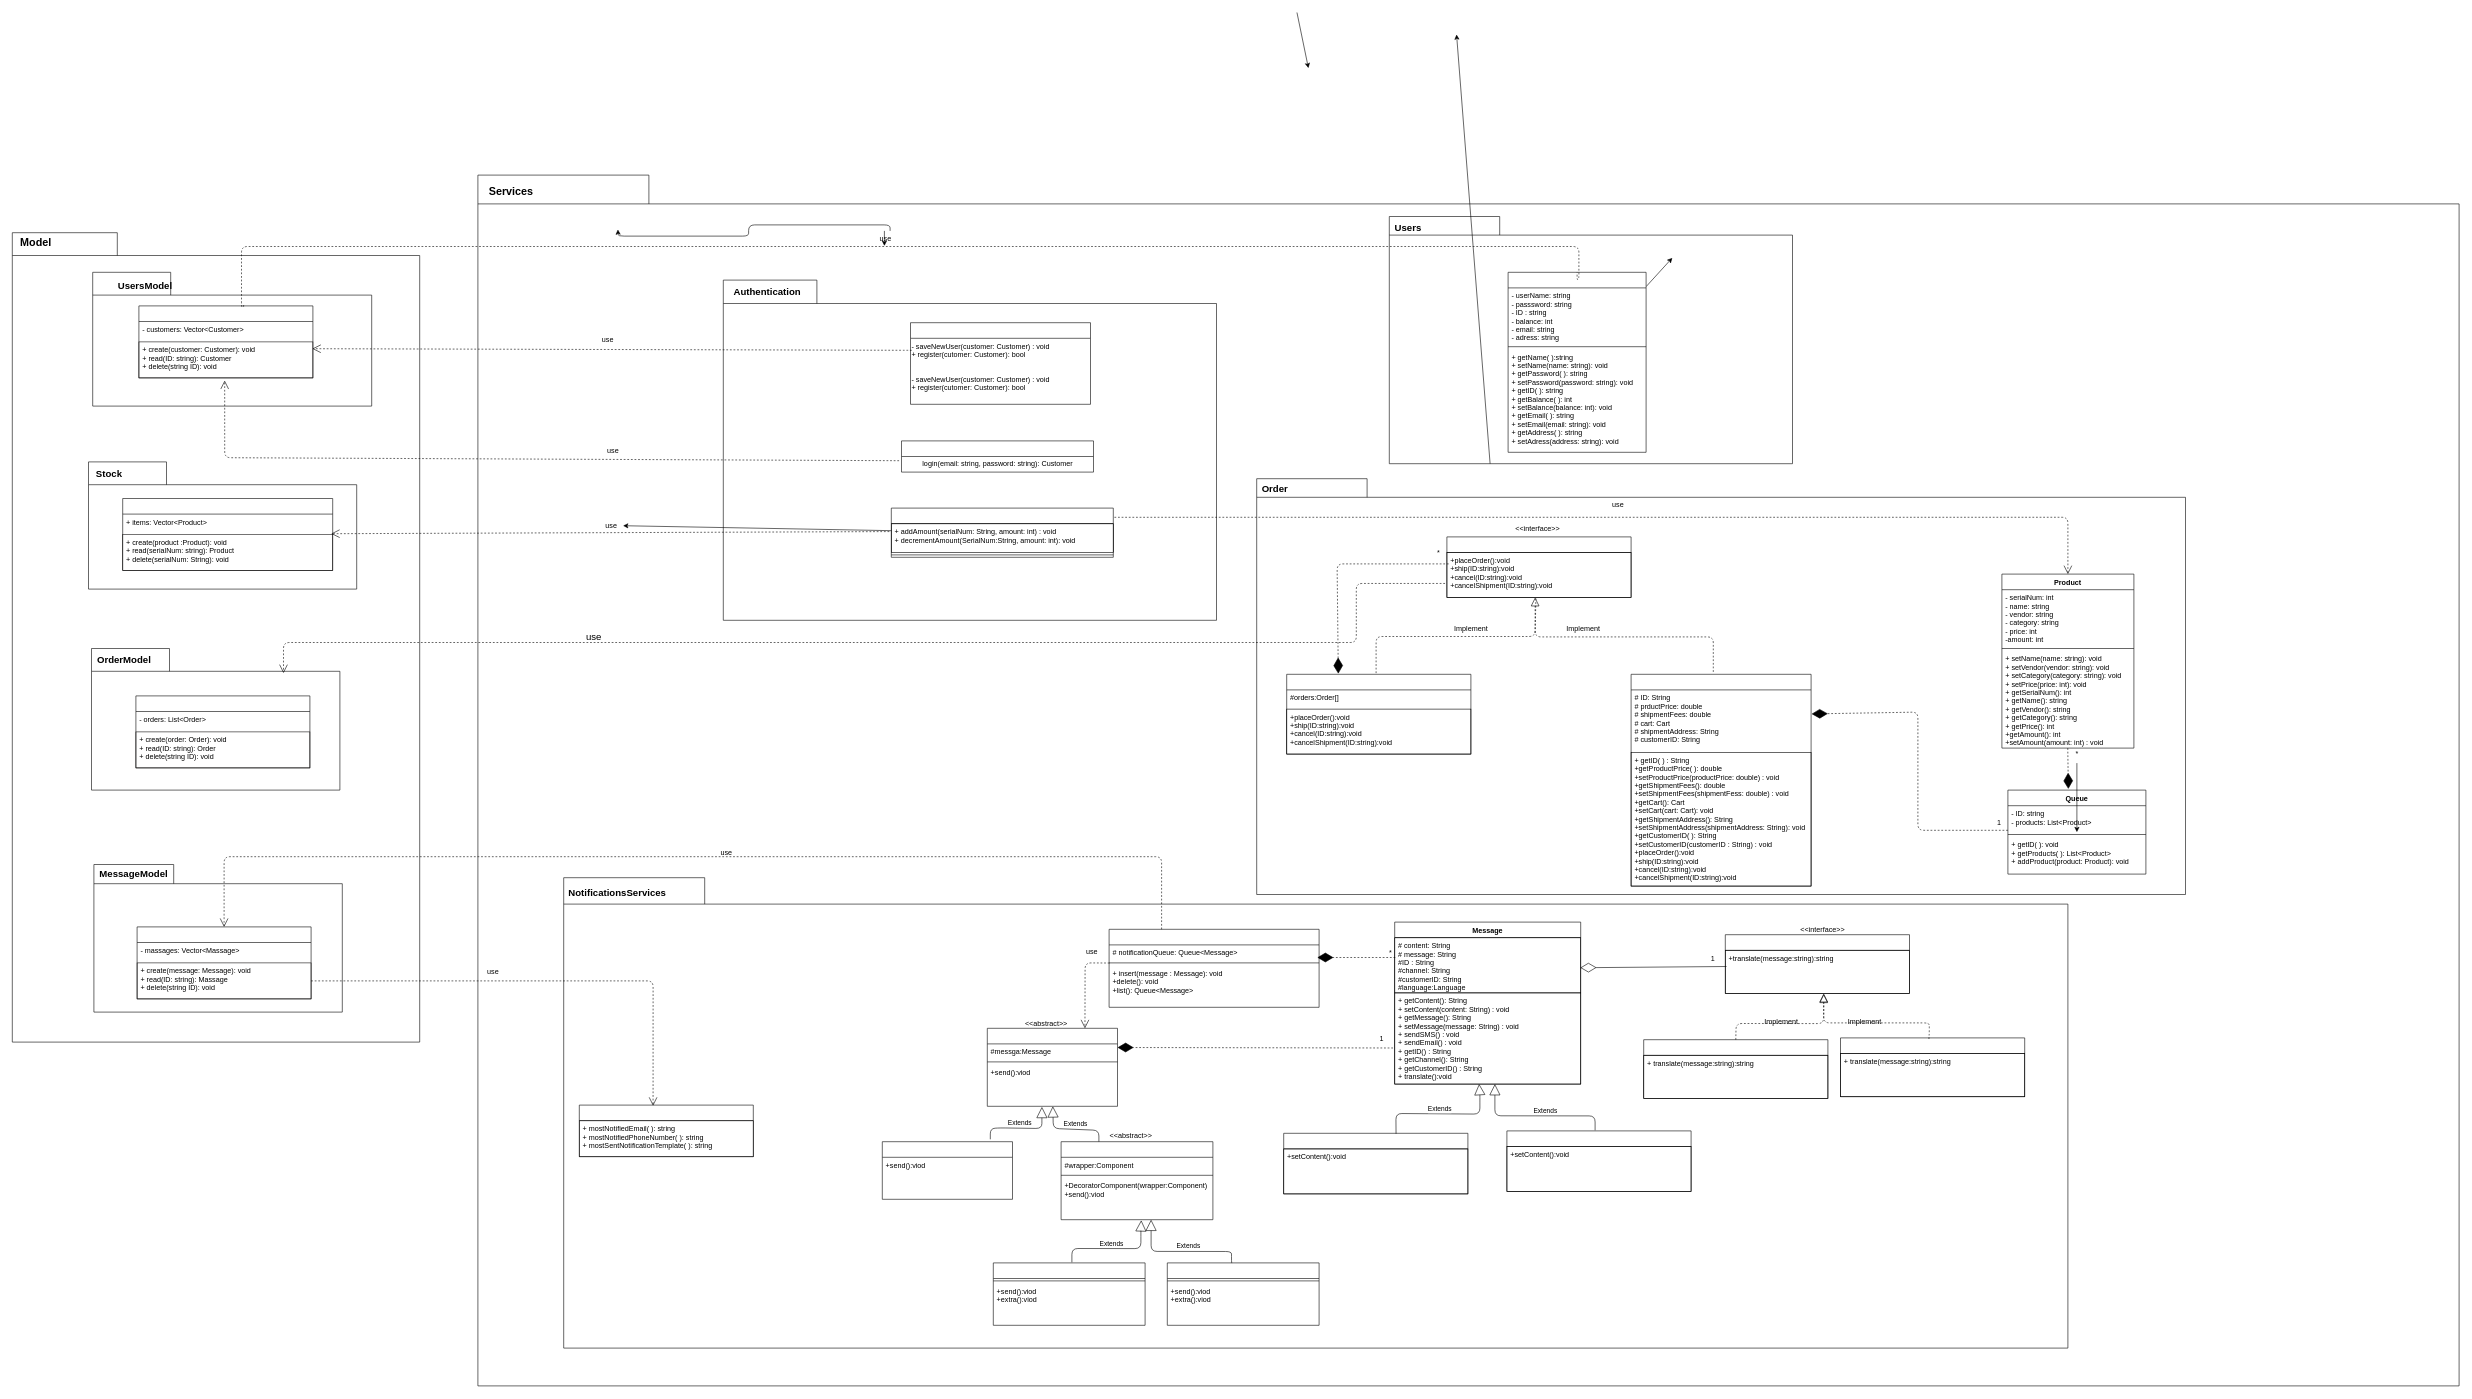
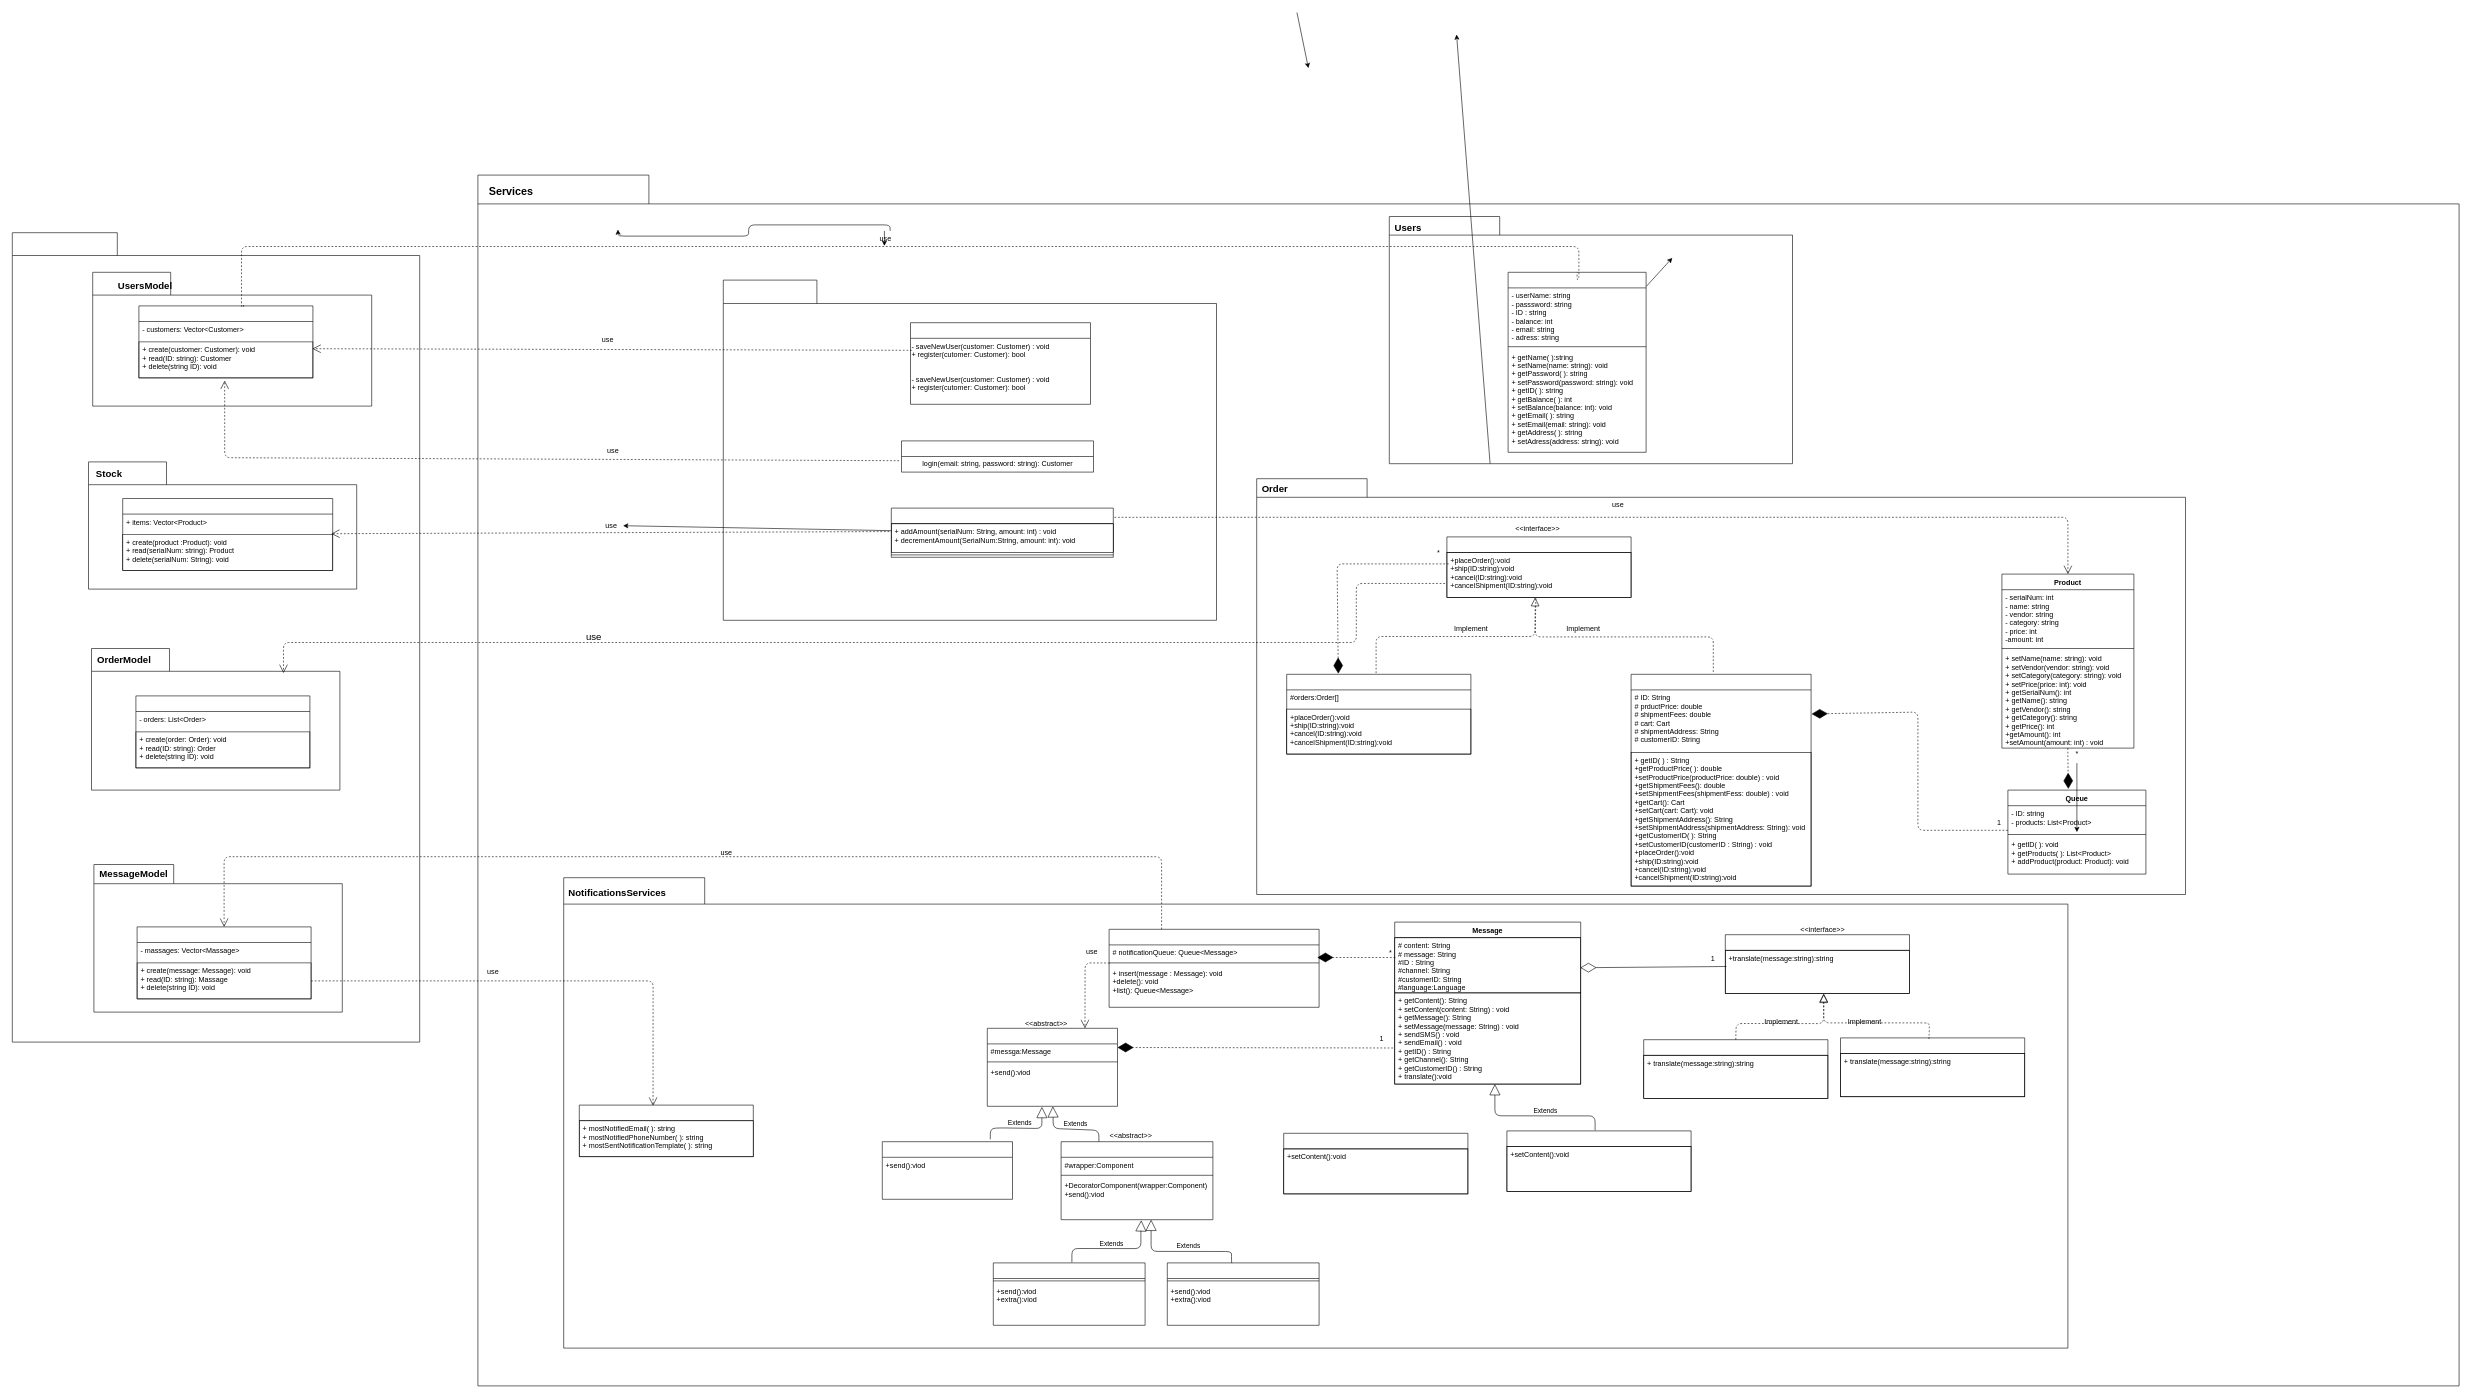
(36, 243) -> none
(767, 292) -> none
(1440, 1114) -> none
